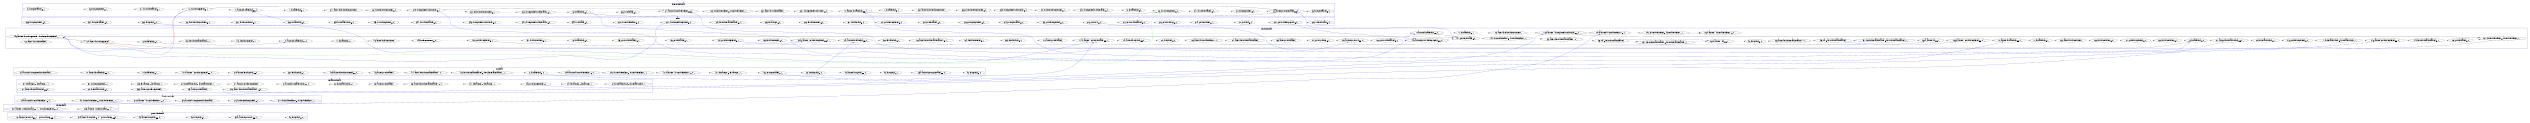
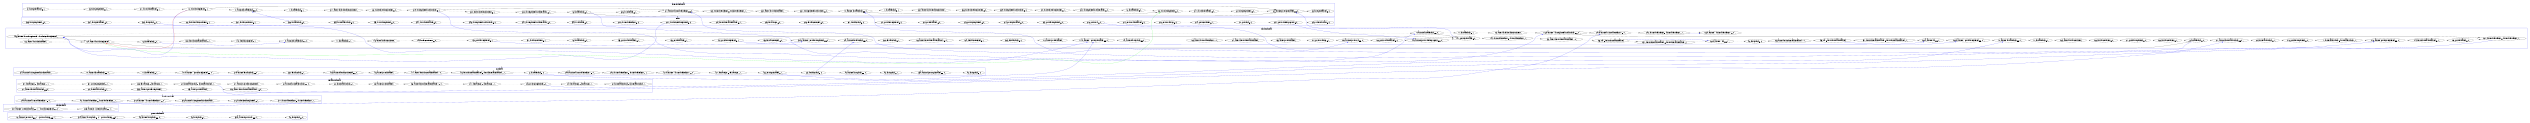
(1168, 40) -> none
